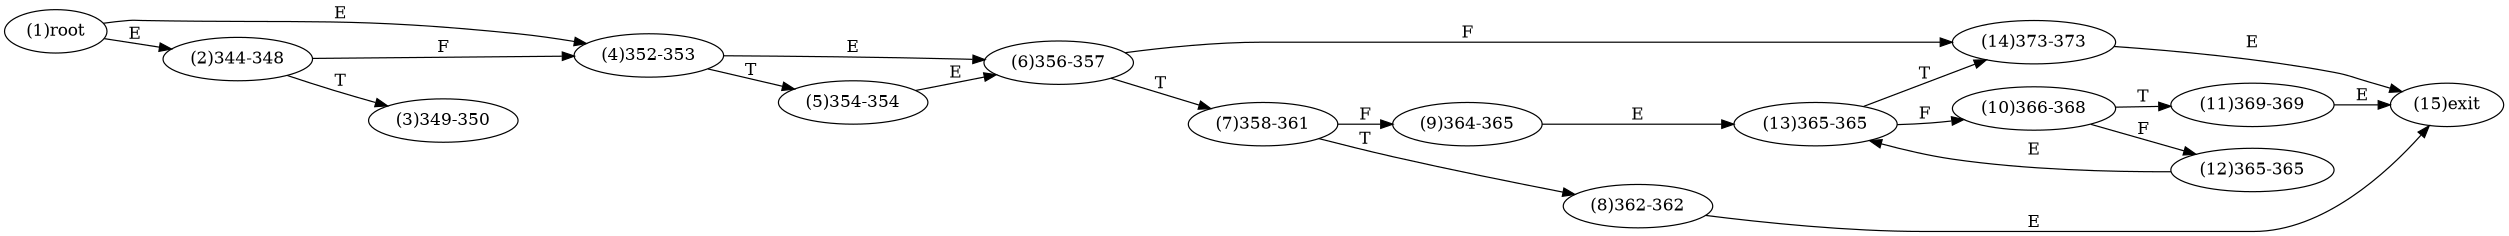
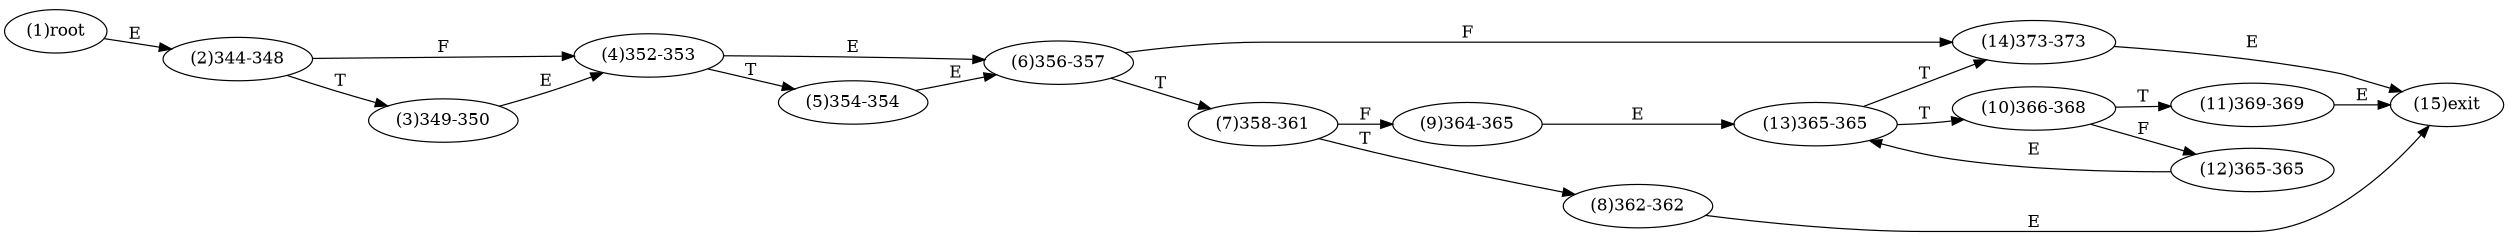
(339, 22) -> (546, 93)
(1925, 114) -> (1925, 114)
